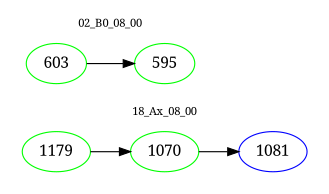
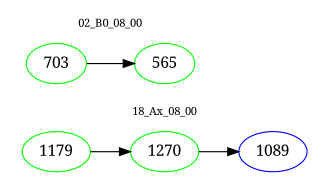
(56, 64) -> (56, 64)
(165, 64) -> (165, 64)
(165, 152) -> (165, 152)
(273, 152) -> (273, 152)
